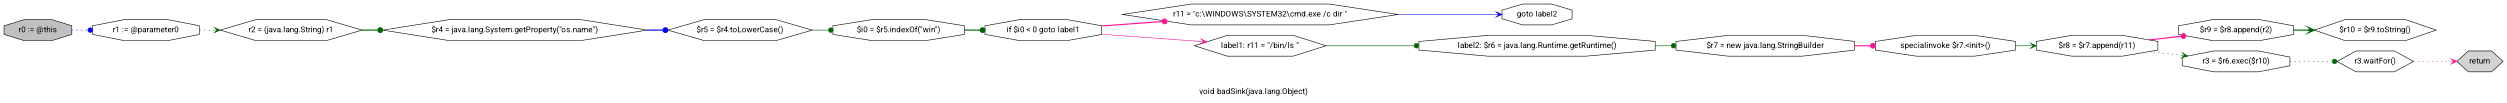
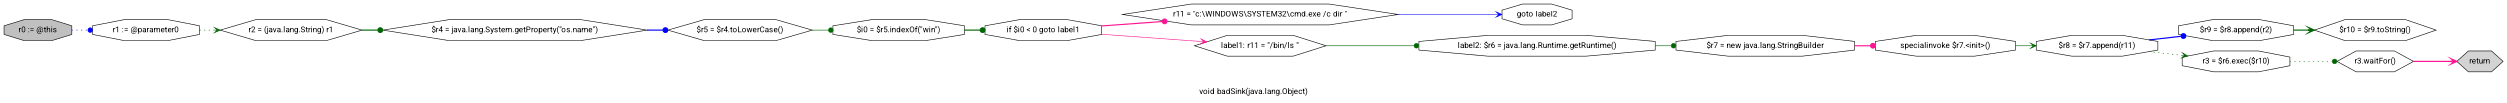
(2165, 38) -> (2165, 38)
(2432, 61) -> (2432, 61)
